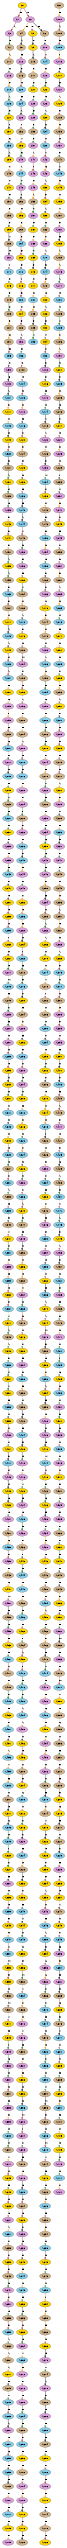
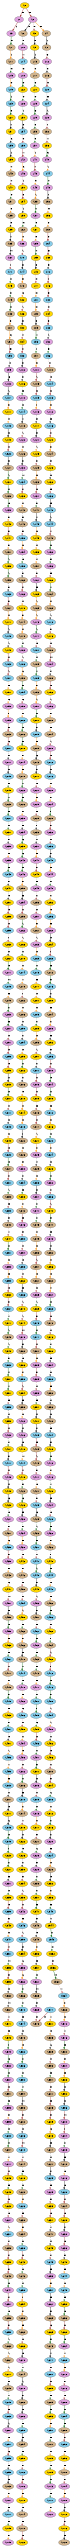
(21, 68) -> (47, 68)
(21, 328) -> (48, 328)
none -> (36, 348)
(59, 1680) -> (44, 2016)
